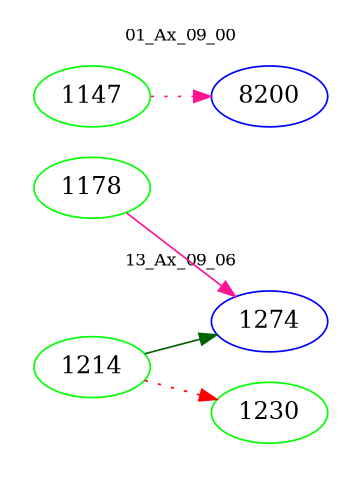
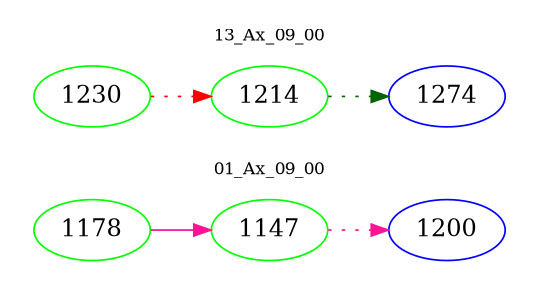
(270, 96) -> (447, 230)
(183, 257) -> (172, 230)
(181, 261) -> (270, 36)
(172, 346) -> (350, 96)
(172, 388) -> (172, 96)
